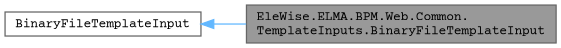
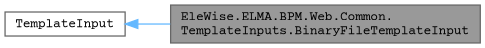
(103, 24) -> (65, 24)
